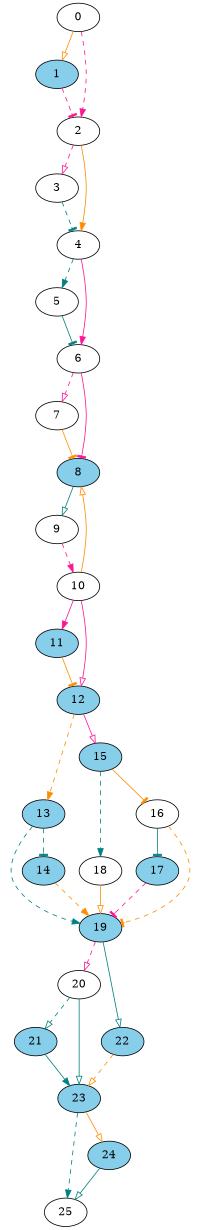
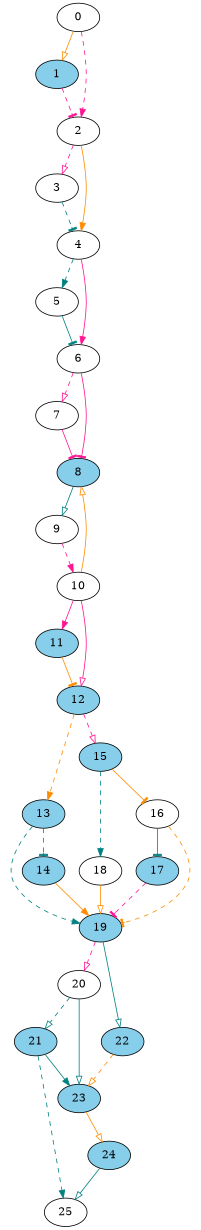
(67, 442) -> (67, 442)
(88, 725) -> (88, 725)
(69, 896) -> (69, 896)
(73, 1151) -> (50, 1123)
